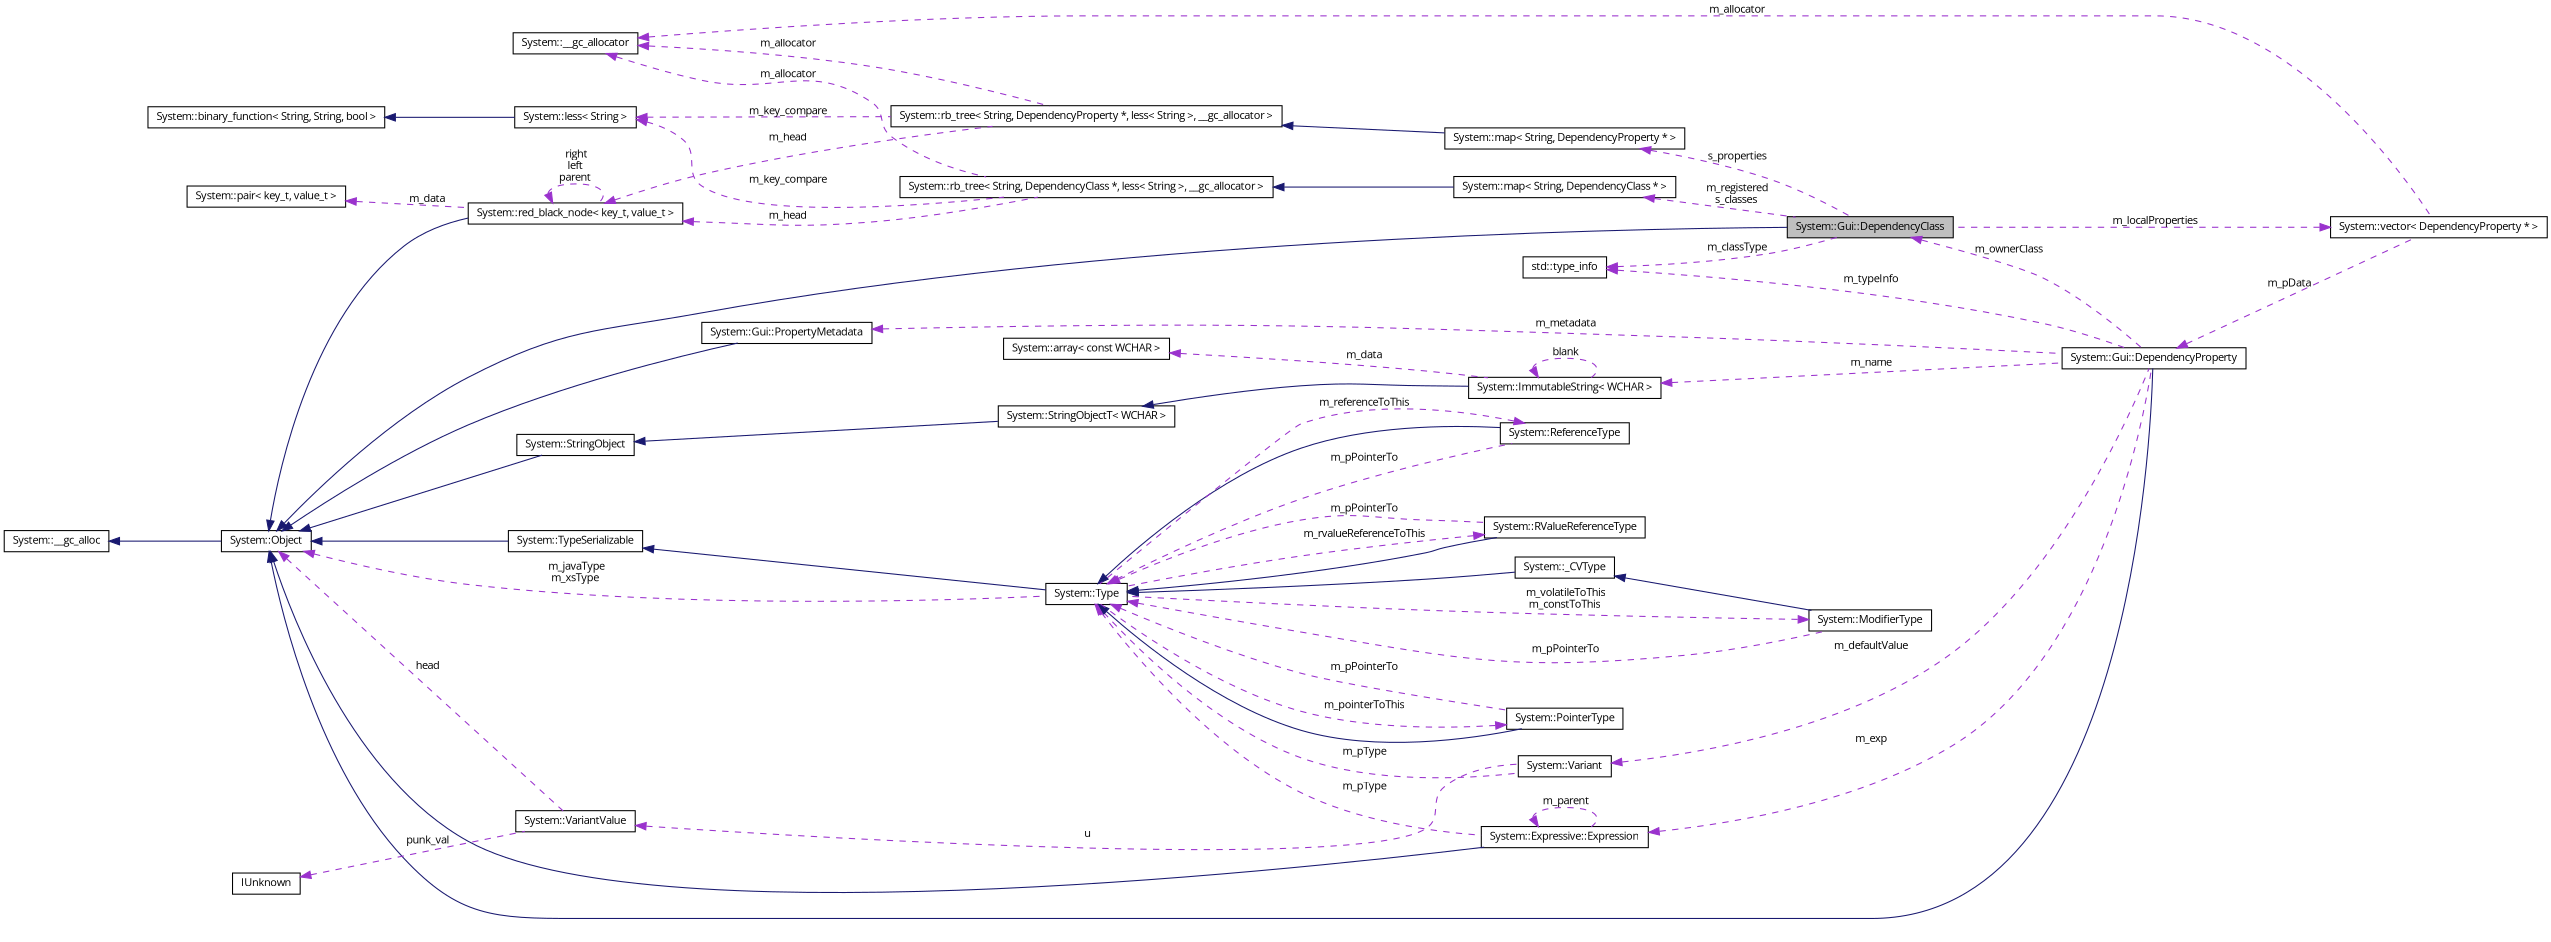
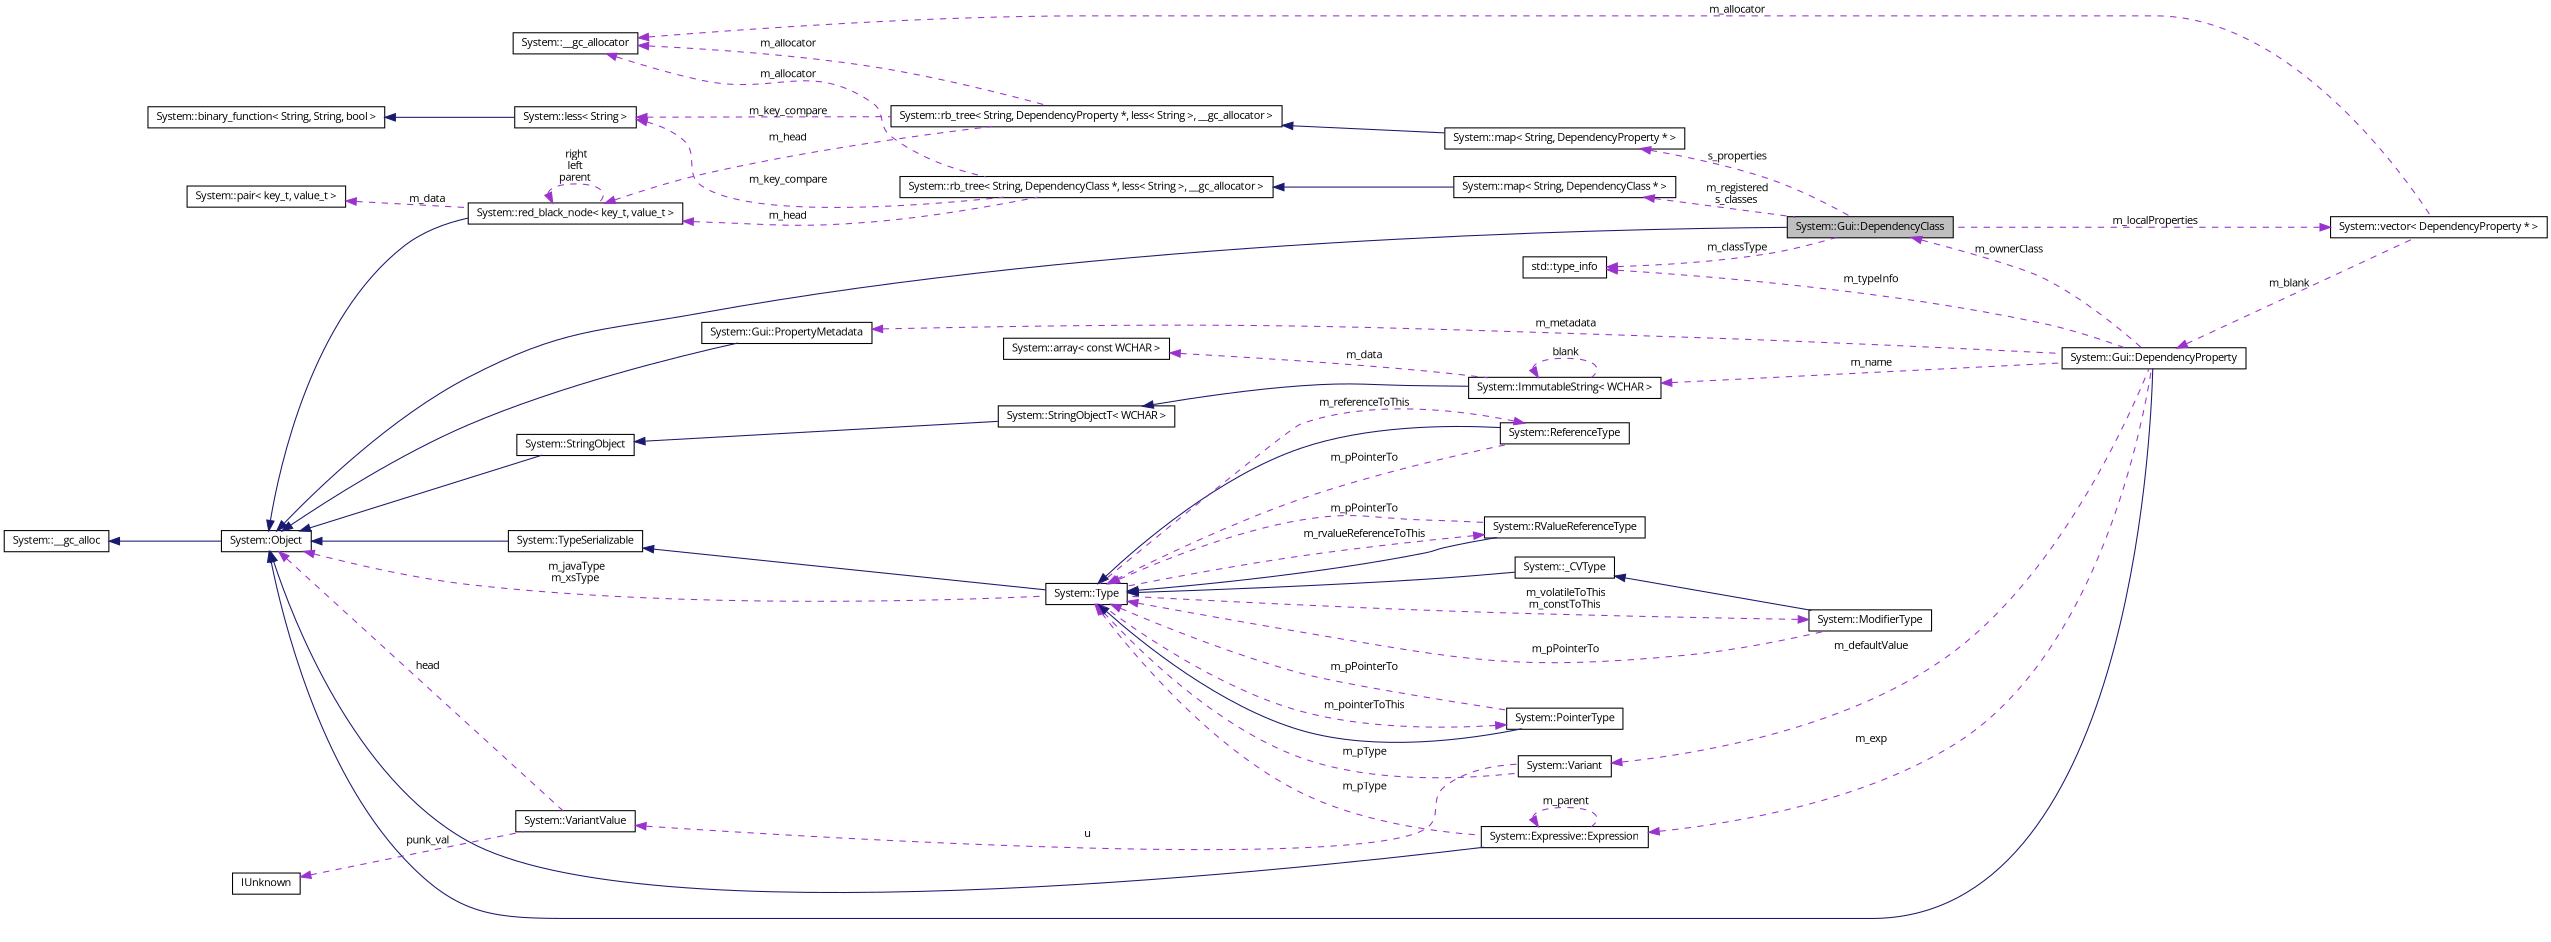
(2288, 284) -> (2288, 284)
